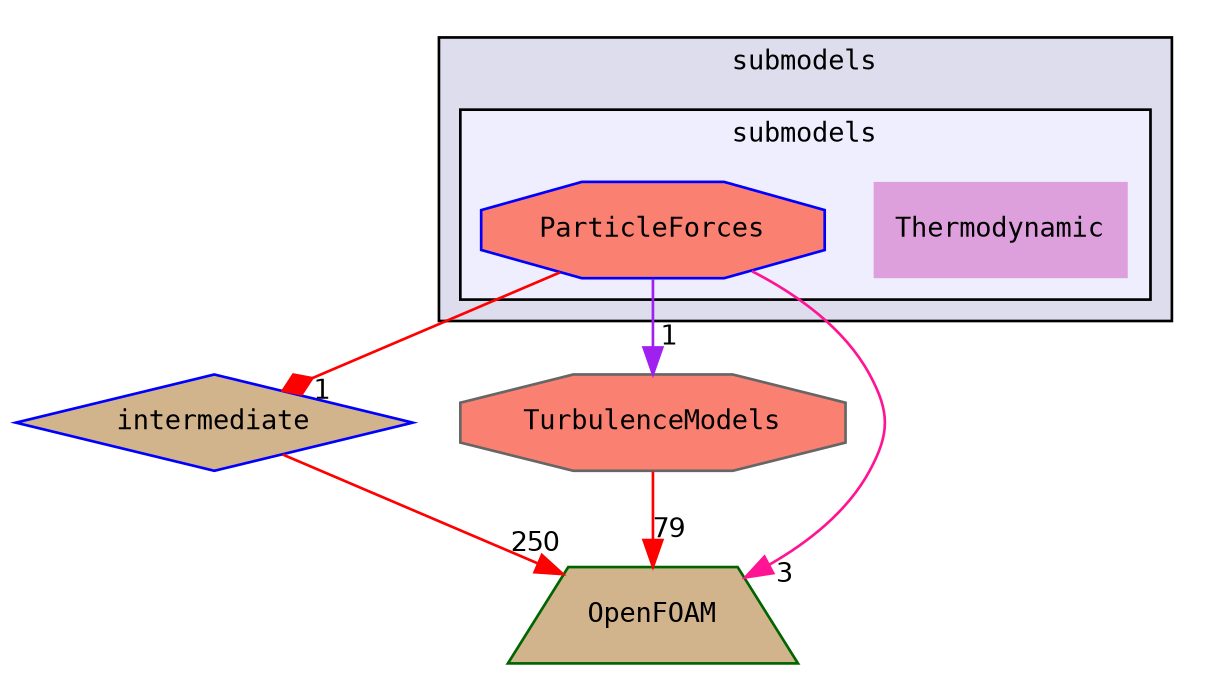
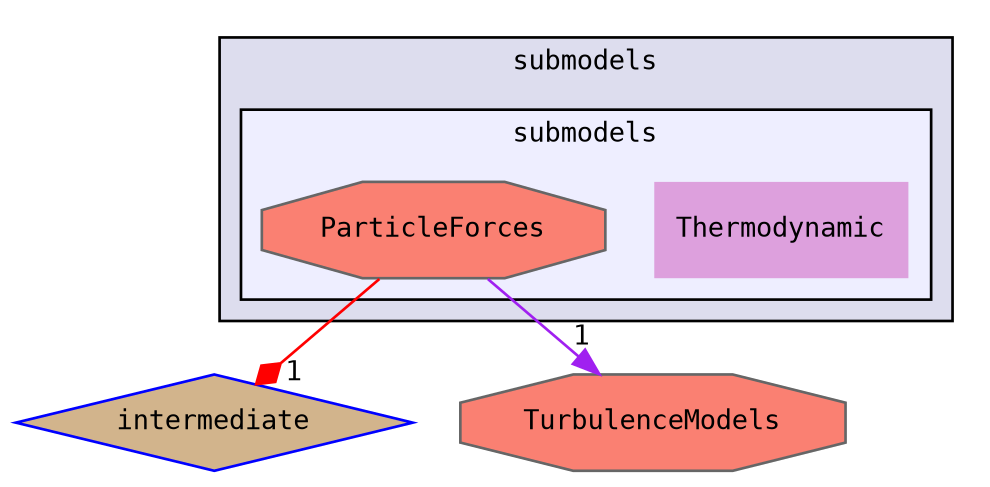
(653, 230) -> (434, 230)
(653, 615) -> none
